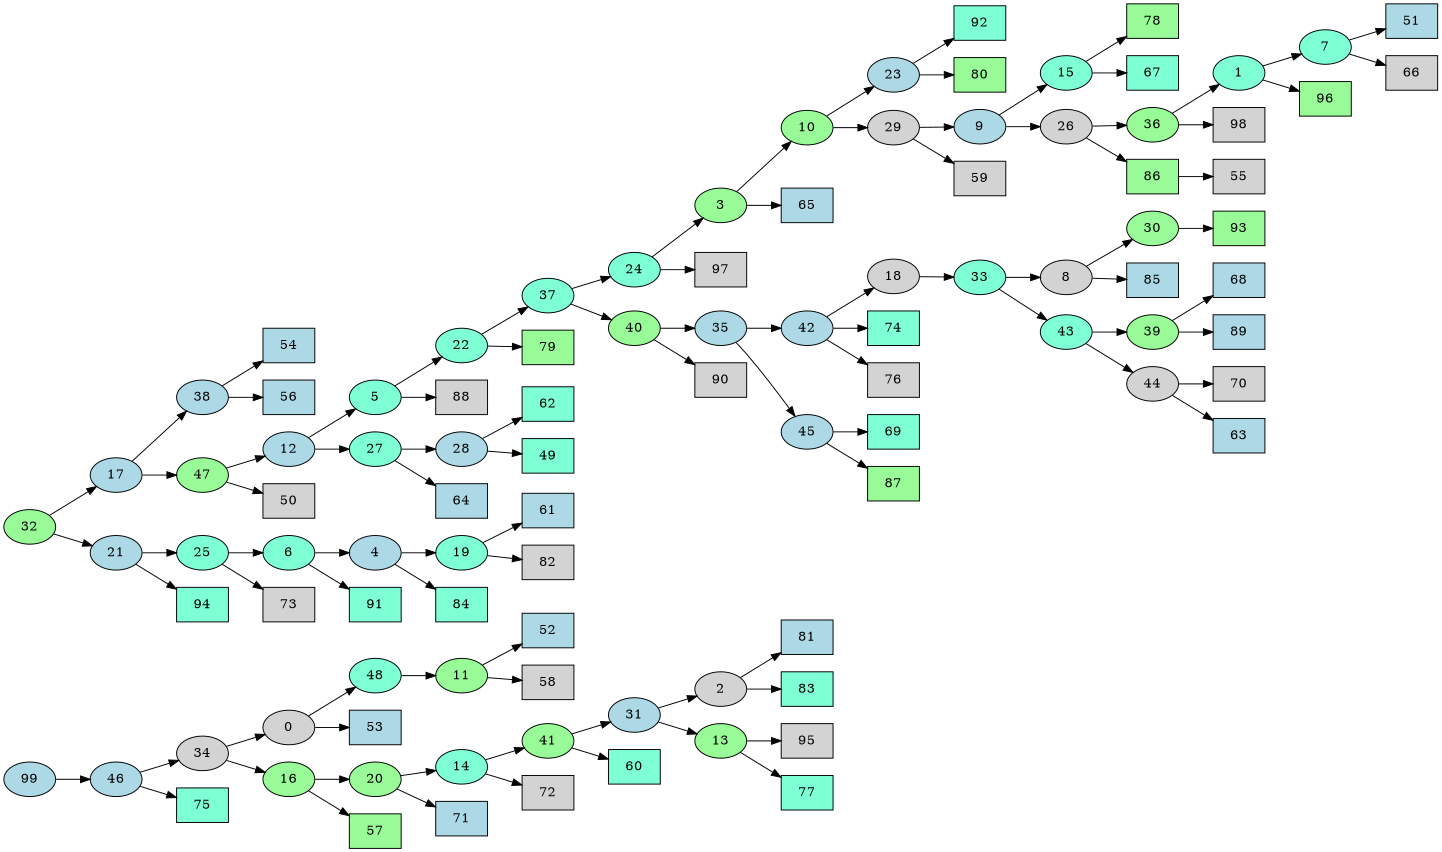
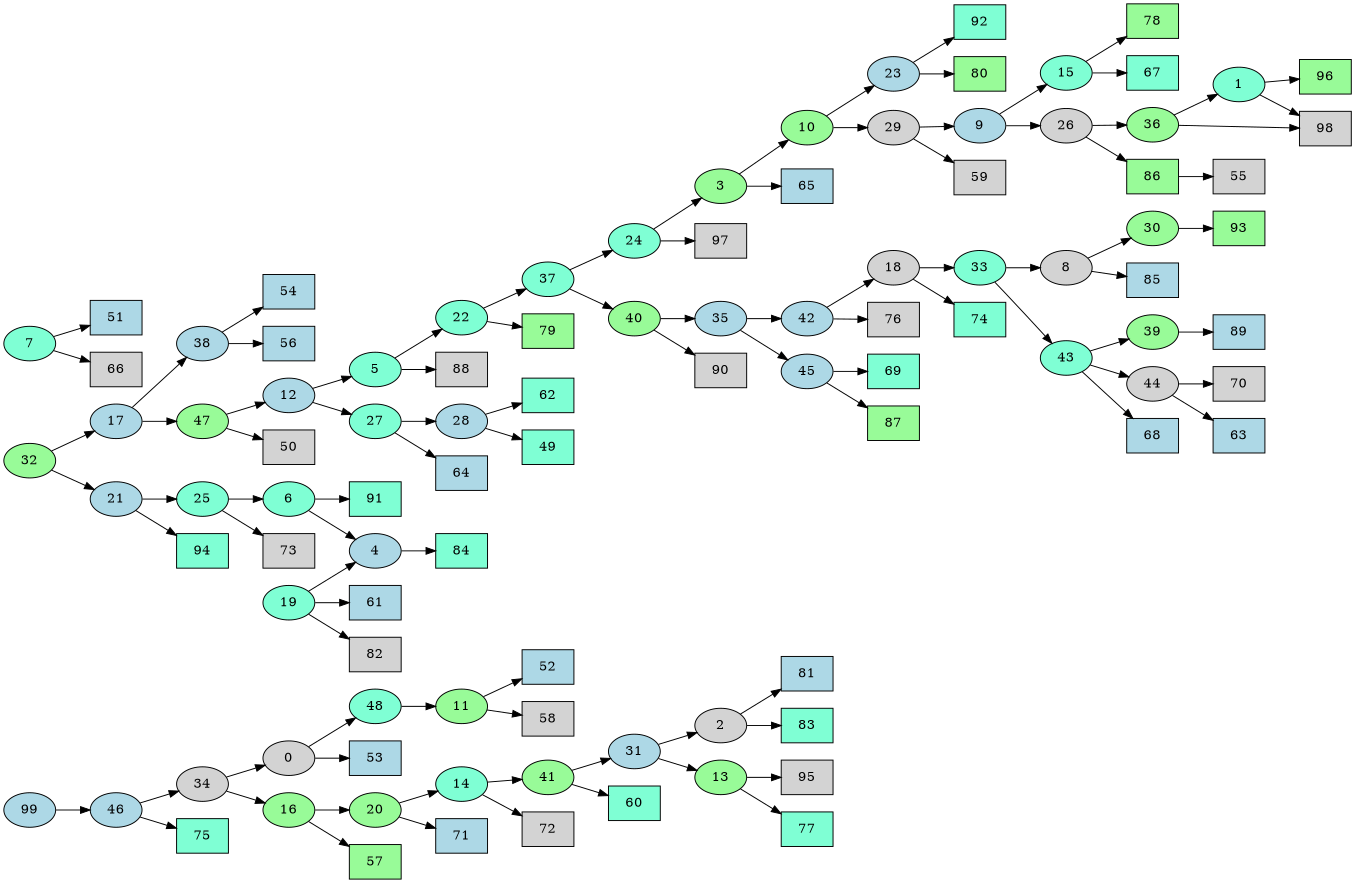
(1278, 61) -> (1275, 103)
(1189, 311) -> (1104, 392)
(846, 328) -> (929, 289)
(414, 553) -> (328, 579)
